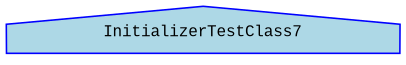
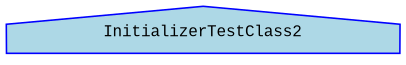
(203, 32) -> (203, 32)
